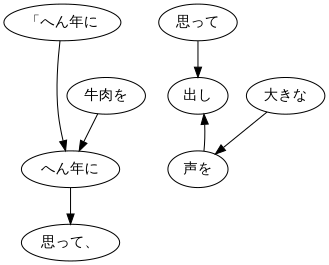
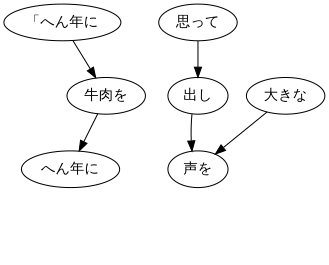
(57, 91) -> (82, 55)
(205, 138) -> (191, 127)
(71, 243) -> none
